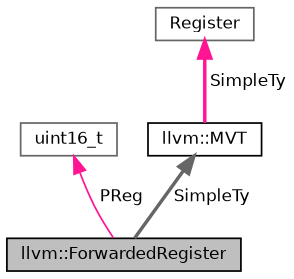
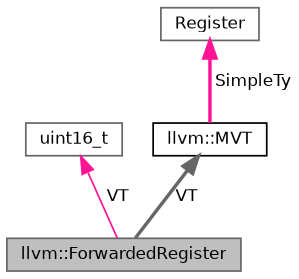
(119, 197) -> (115, 197)
(210, 197) -> (184, 197)
(124, 255) -> (124, 255)
